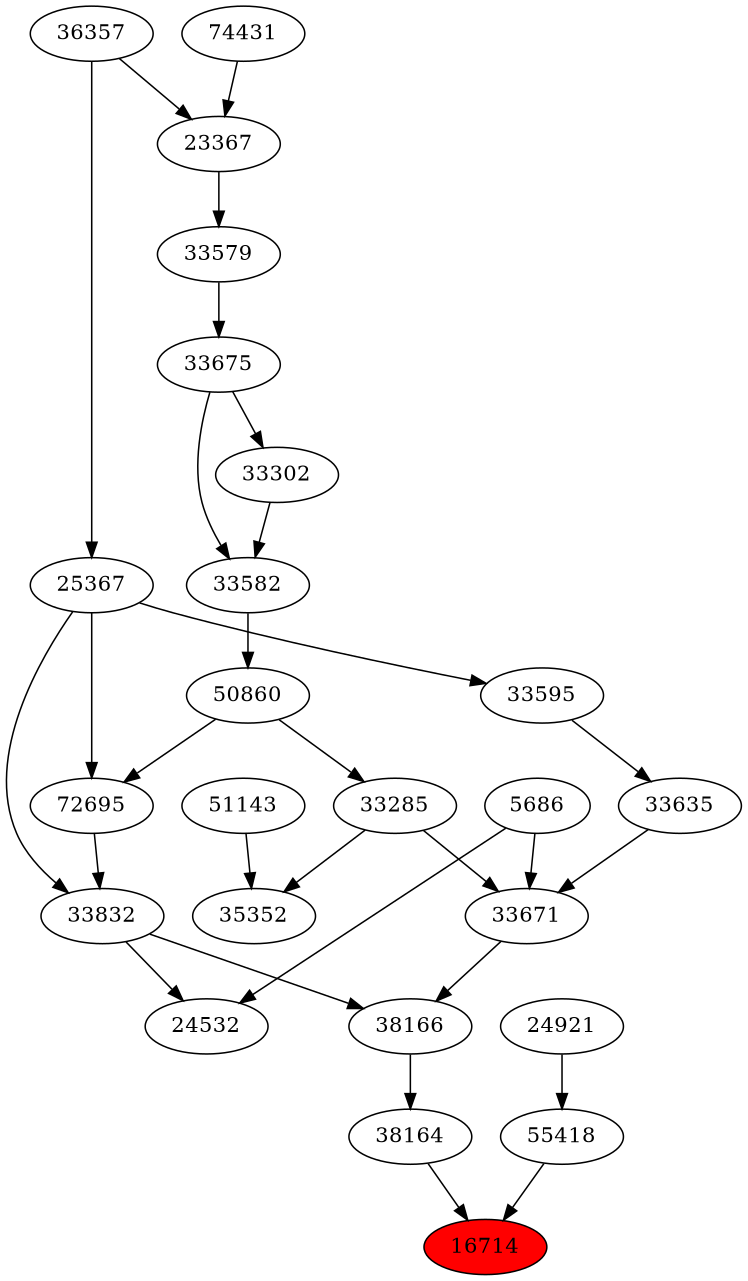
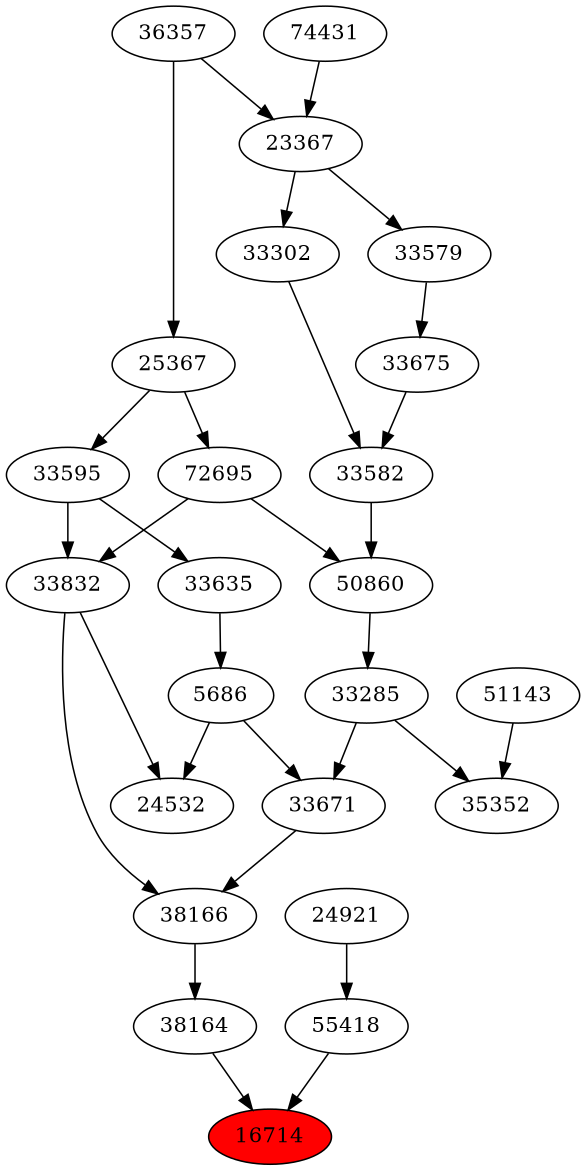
(244, 413) -> (291, 191)
(176, 746) -> (289, 525)
(10, 748) -> (68, 523)
(610, 856) -> (220, 633)
